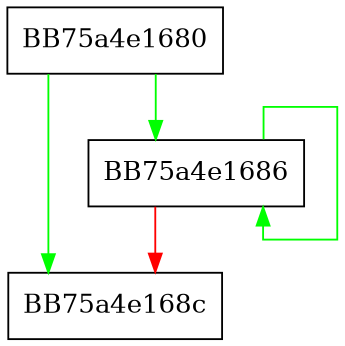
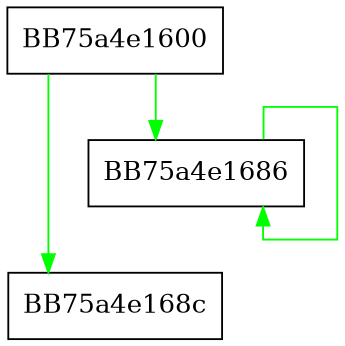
(115, 41) -> (115, 41)
(155, 230) -> none
